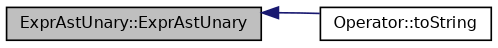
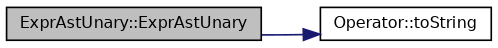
(299, 13) -> (283, 35)
